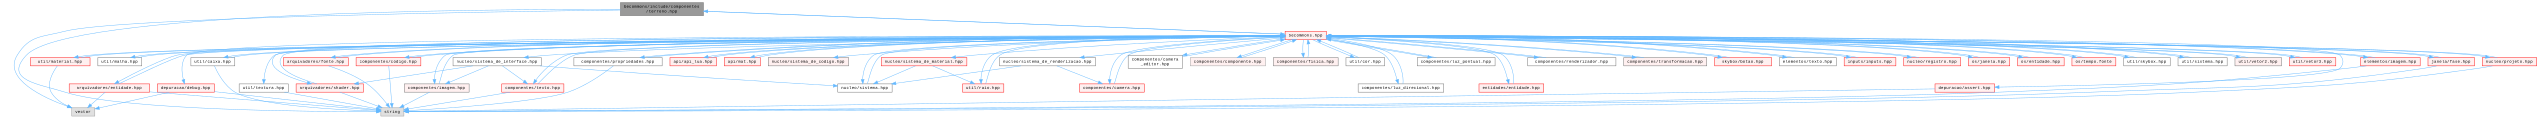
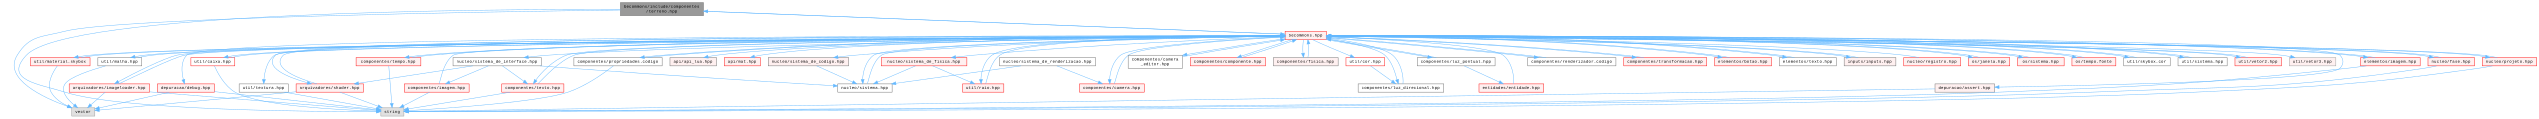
(1019, 40) -> none
(851, 41) -> none
(996, 41) -> none
(1817, 41) -> none
(1617, 42) -> none
(1425, 43) -> (1482, 74)
(1185, 47) -> none
(1340, 49) -> (1381, 74)
(60, 62) -> (60, 62)
(213, 62) -> (213, 62)
(316, 62) -> none
(388, 62) -> (388, 62)
(618, 62) -> (618, 62)
(693, 62) -> (693, 62)
(924, 62) -> (924, 62)
(1228, 62) -> (1228, 62)
(1365, 62) -> (1365, 62)
(1572, 62) -> (1572, 62)
(1665, 62) -> (1665, 62)
(1743, 62) -> (1743, 62)
(1870, 62) -> (1870, 62)
(2041, 62) -> (2041, 62)
(2147, 62) -> (2147, 62)
(2258, 62) -> (2258, 62)
(2313, 62) -> (2313, 62)
(2451, 62) -> (2451, 62)
none -> (835, 74)
none -> (73, 78)
(109, 88) -> (109, 88)
(437, 88) -> (437, 88)
(1965, 88) -> (1965, 88)
none -> (198, 101)
